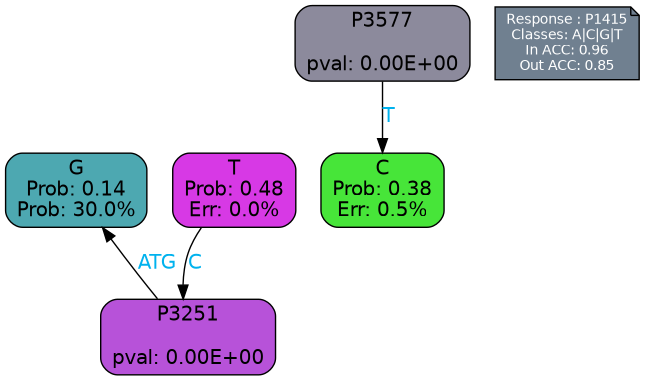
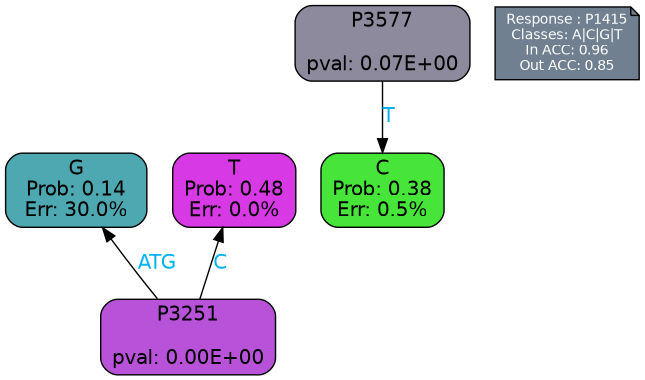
(383, 43) -> (383, 43)
(76, 190) -> (76, 190)
(188, 255) -> (209, 270)
